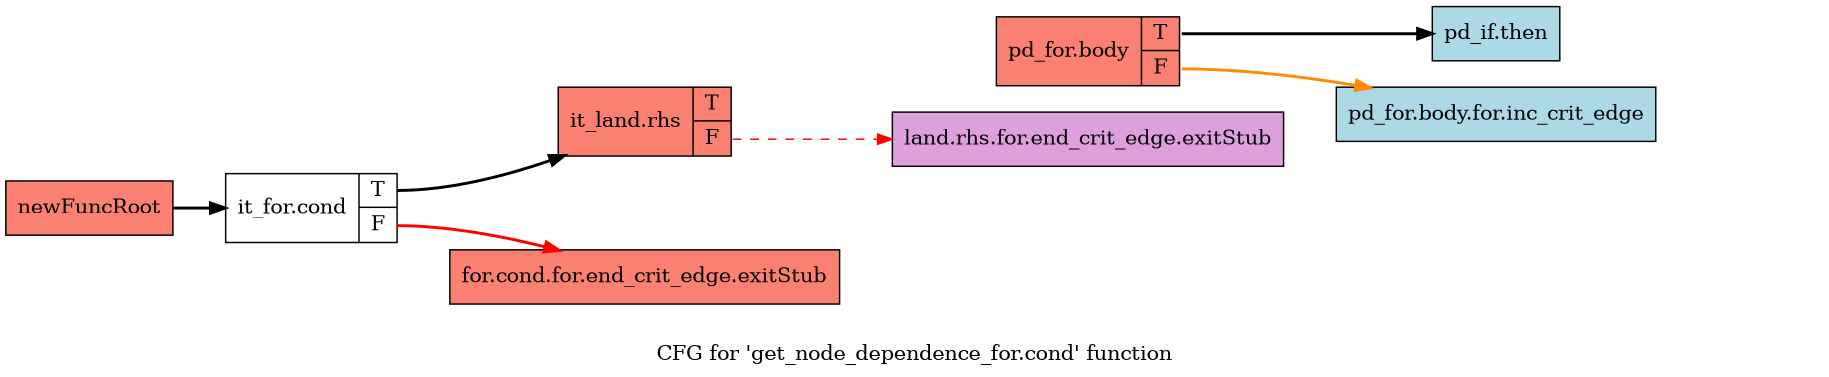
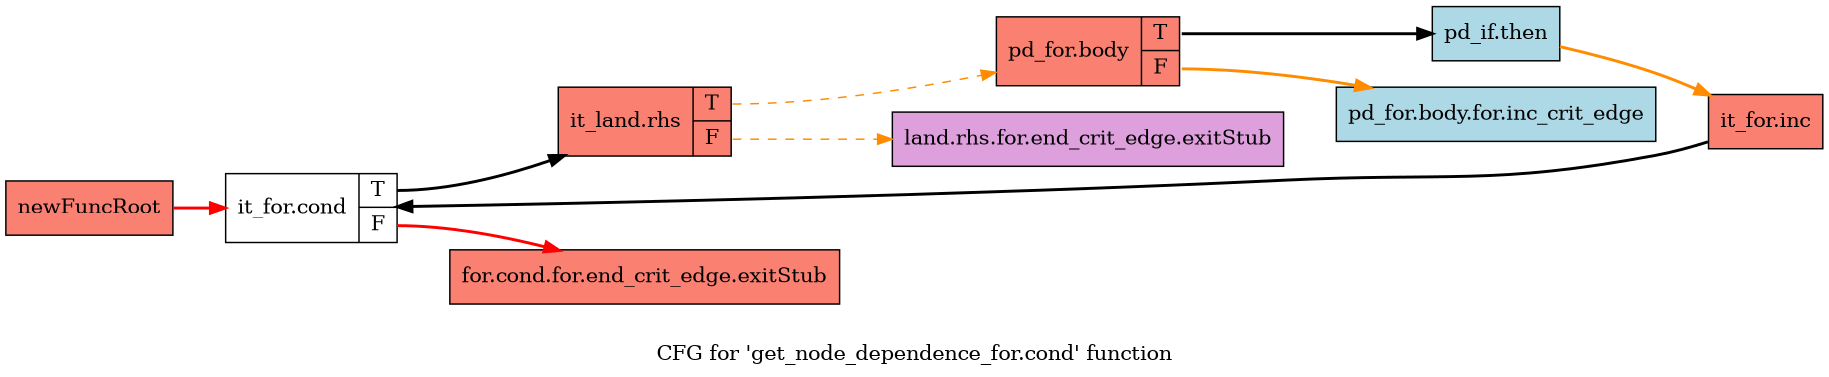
none -> (858, 95)
none -> (1766, 122)
(805, 139) -> (805, 139)
(192, 208) -> (192, 208)
